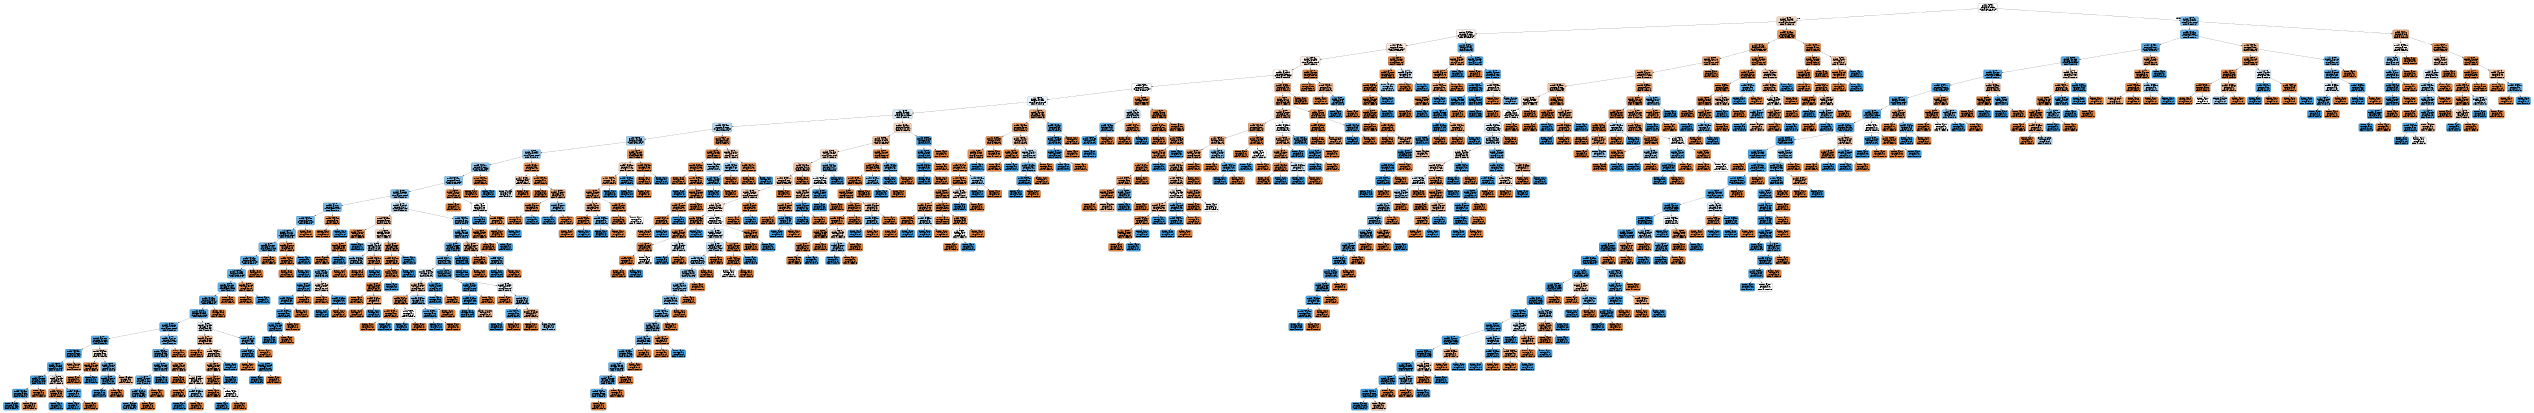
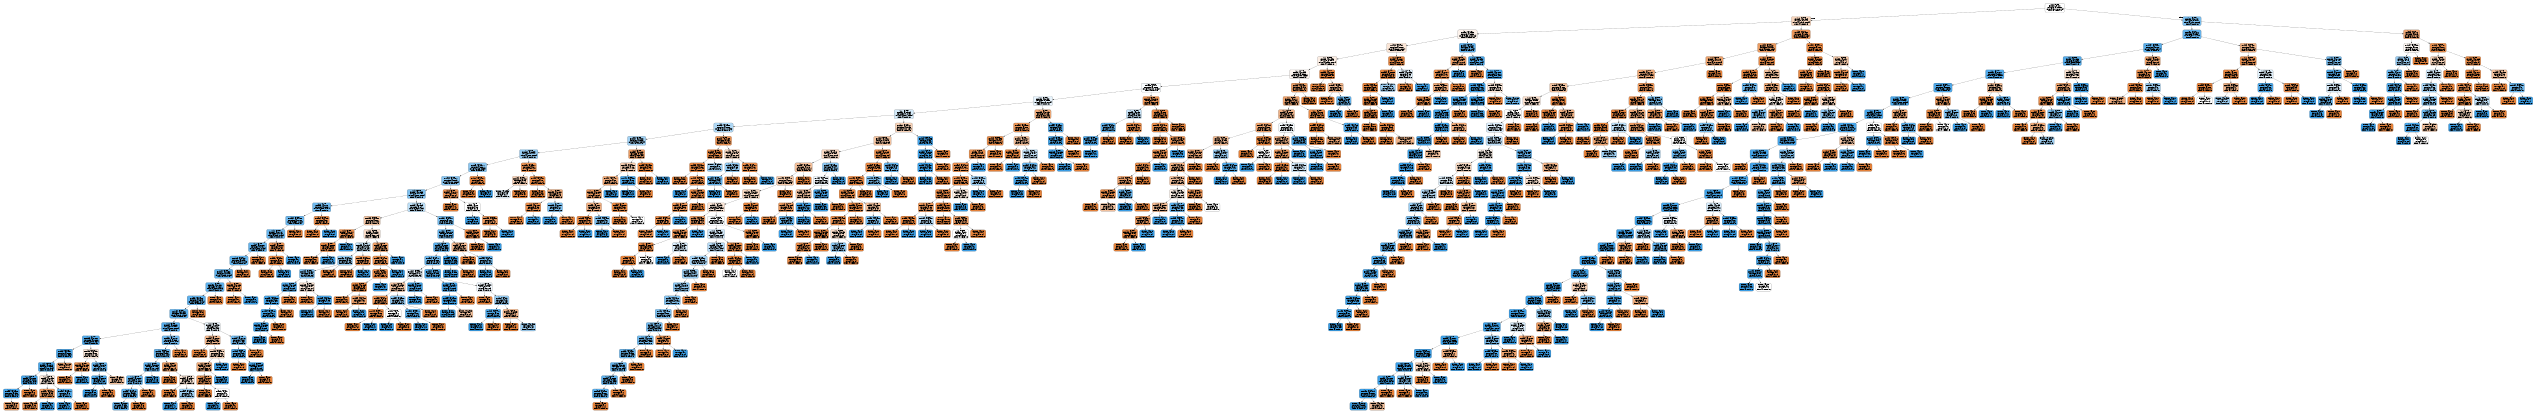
(1405, 143) -> (1405, 143)
(1600, 167) -> none
(11, 406) -> none
none -> (30, 406)
